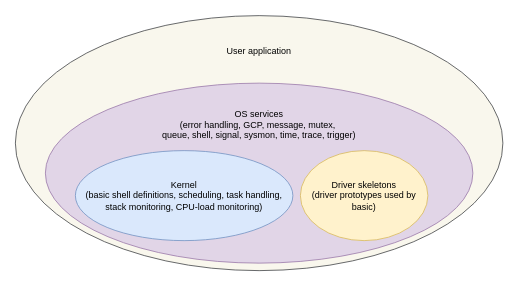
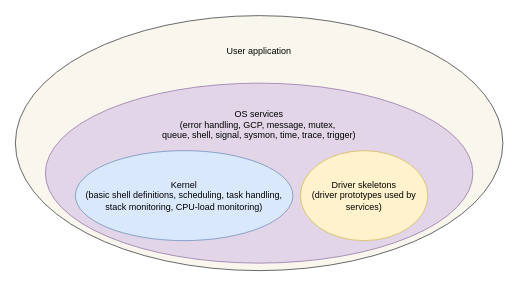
(364, 195) -> (364, 195)
